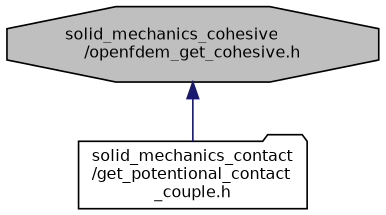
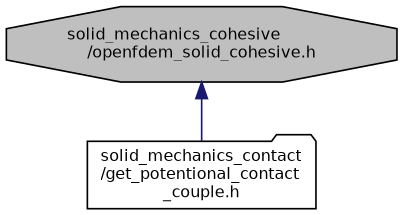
(193, 44) -> (202, 44)
